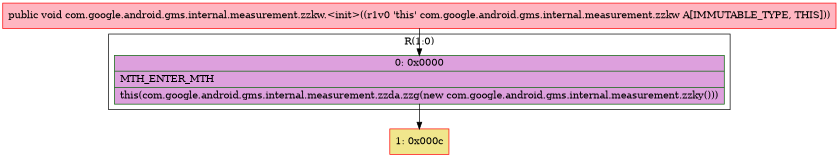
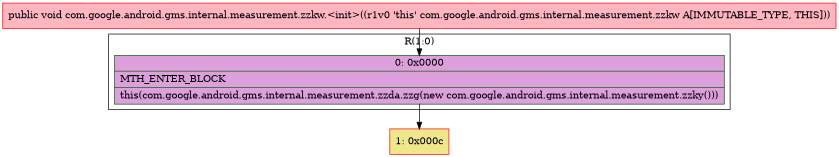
(167, 79) -> (173, 79)
